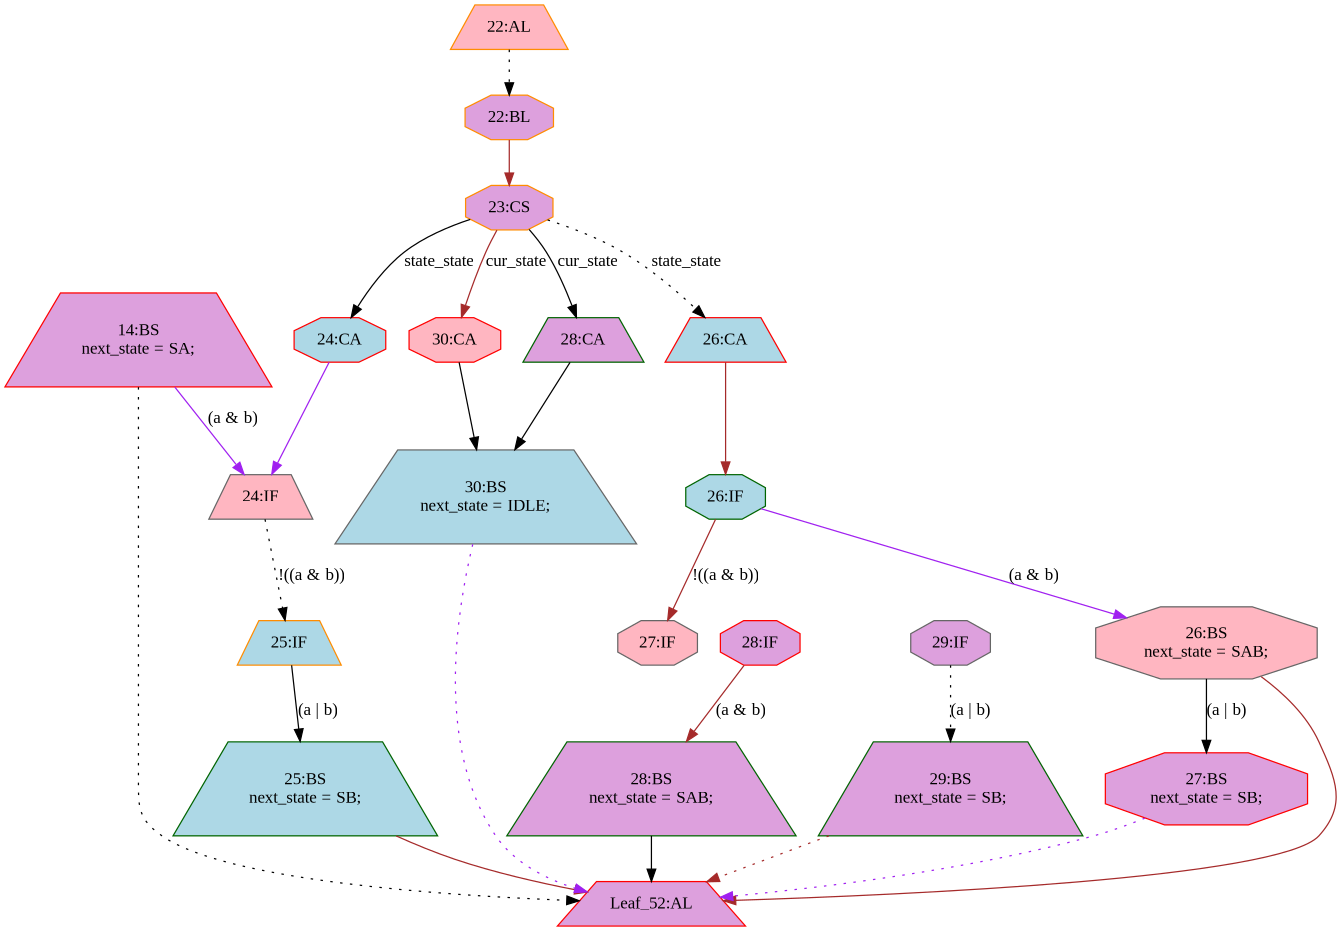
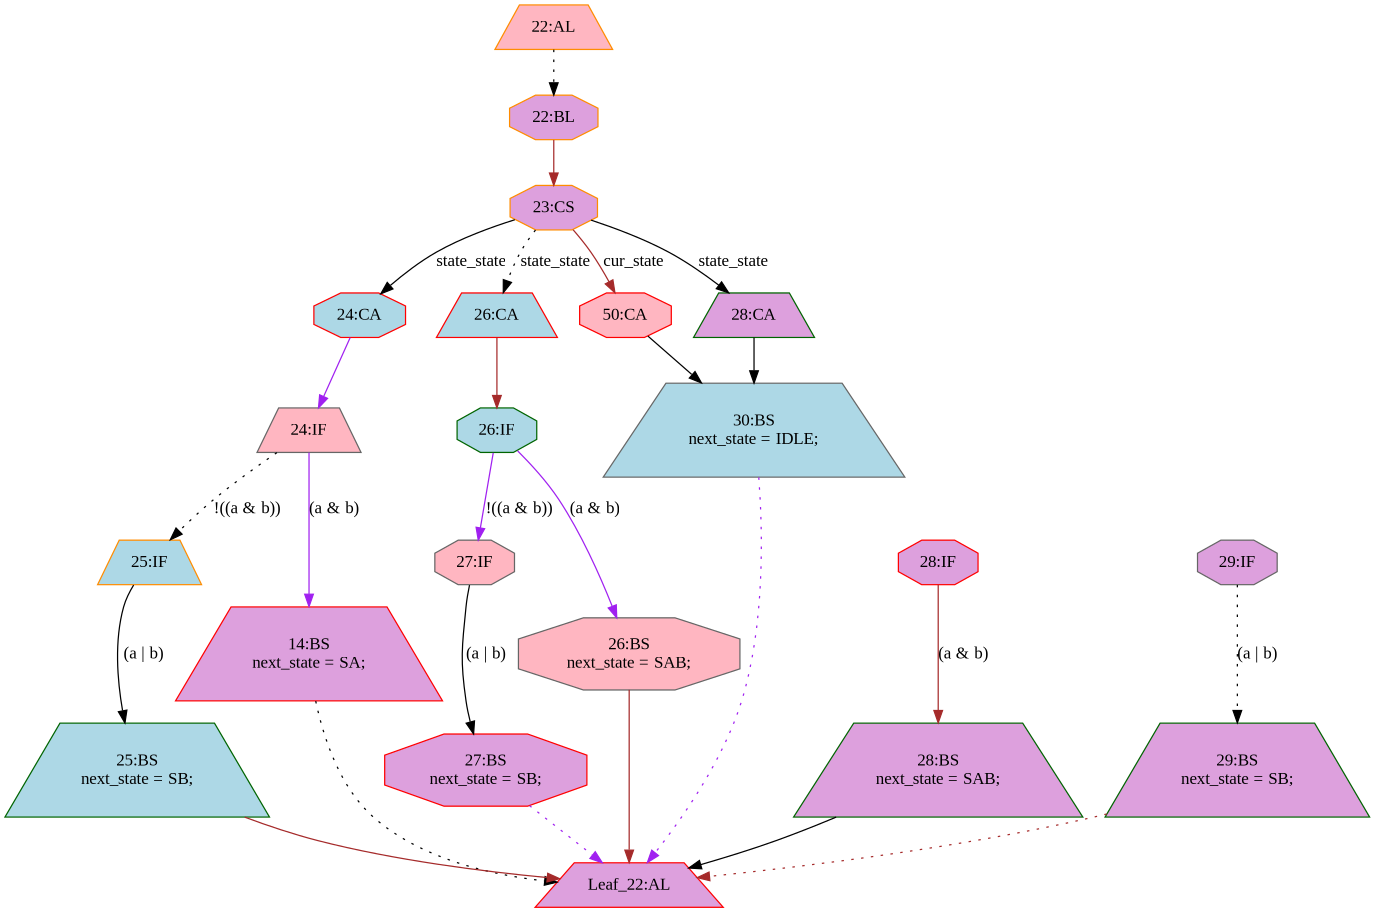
(588, 261) -> (734, 261)
(455, 340) -> (625, 315)
(205, 426) -> (309, 523)
(694, 564) -> (487, 490)
(1206, 709) -> (462, 654)
(651, 904) -> (629, 885)
